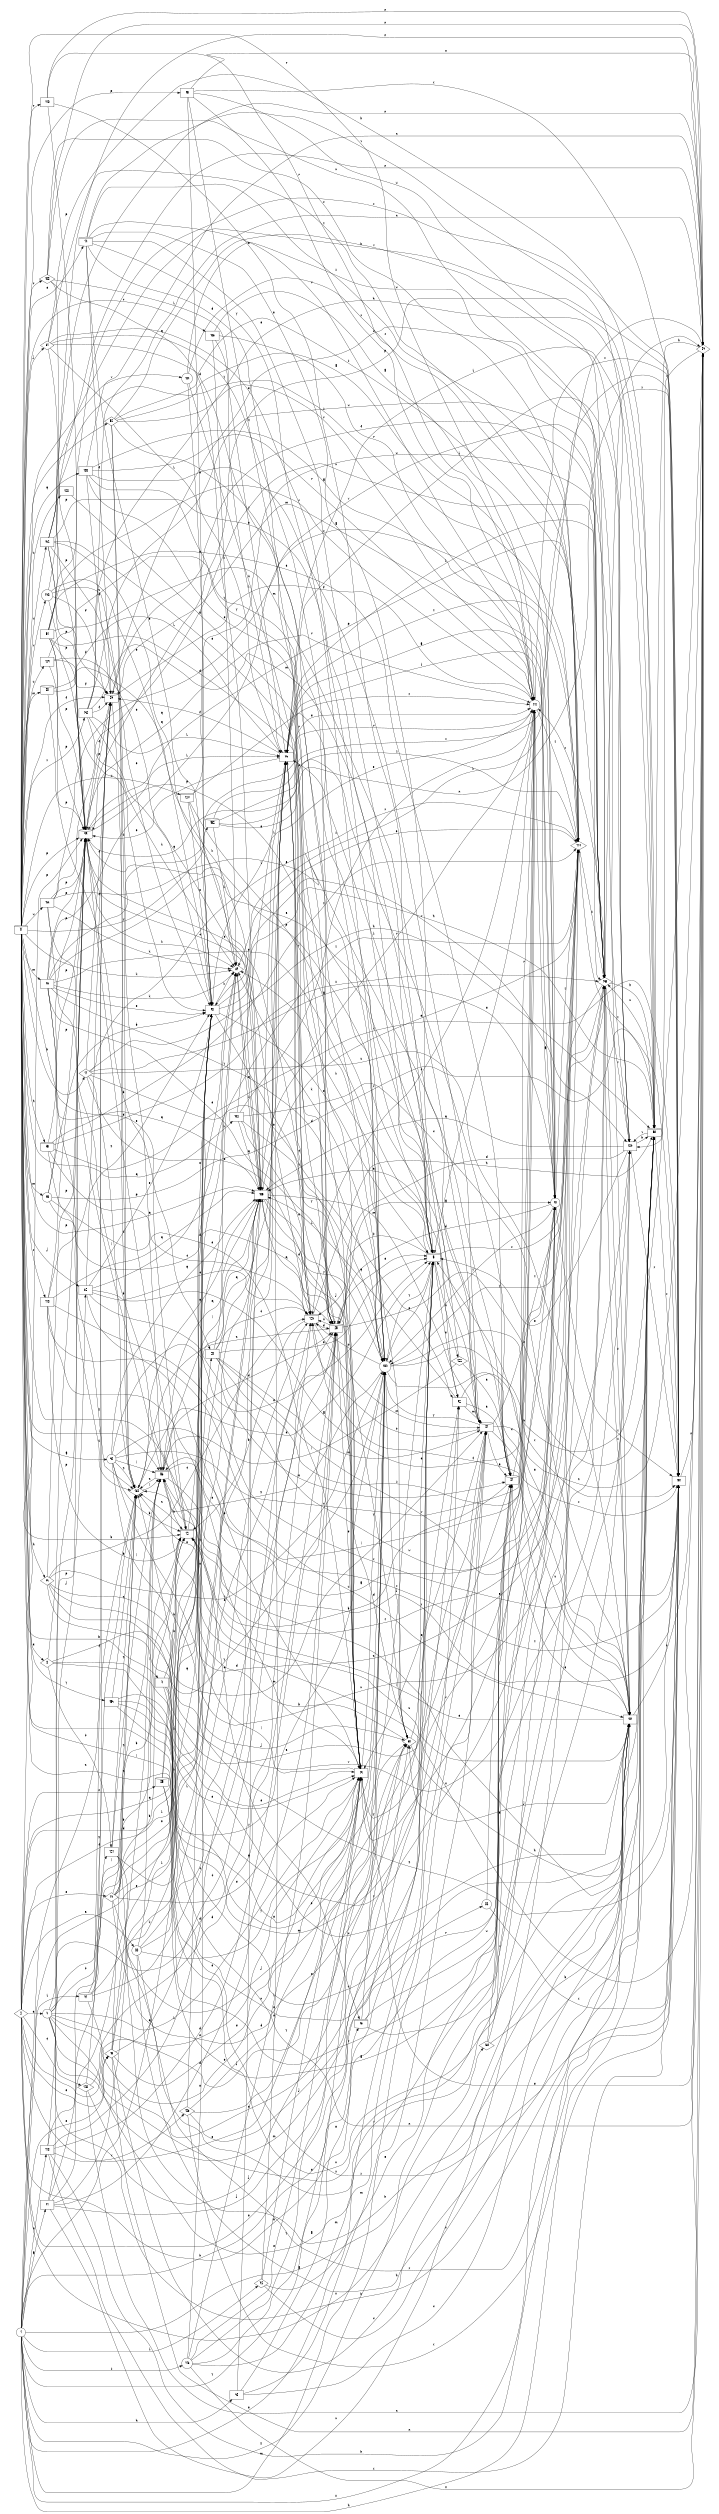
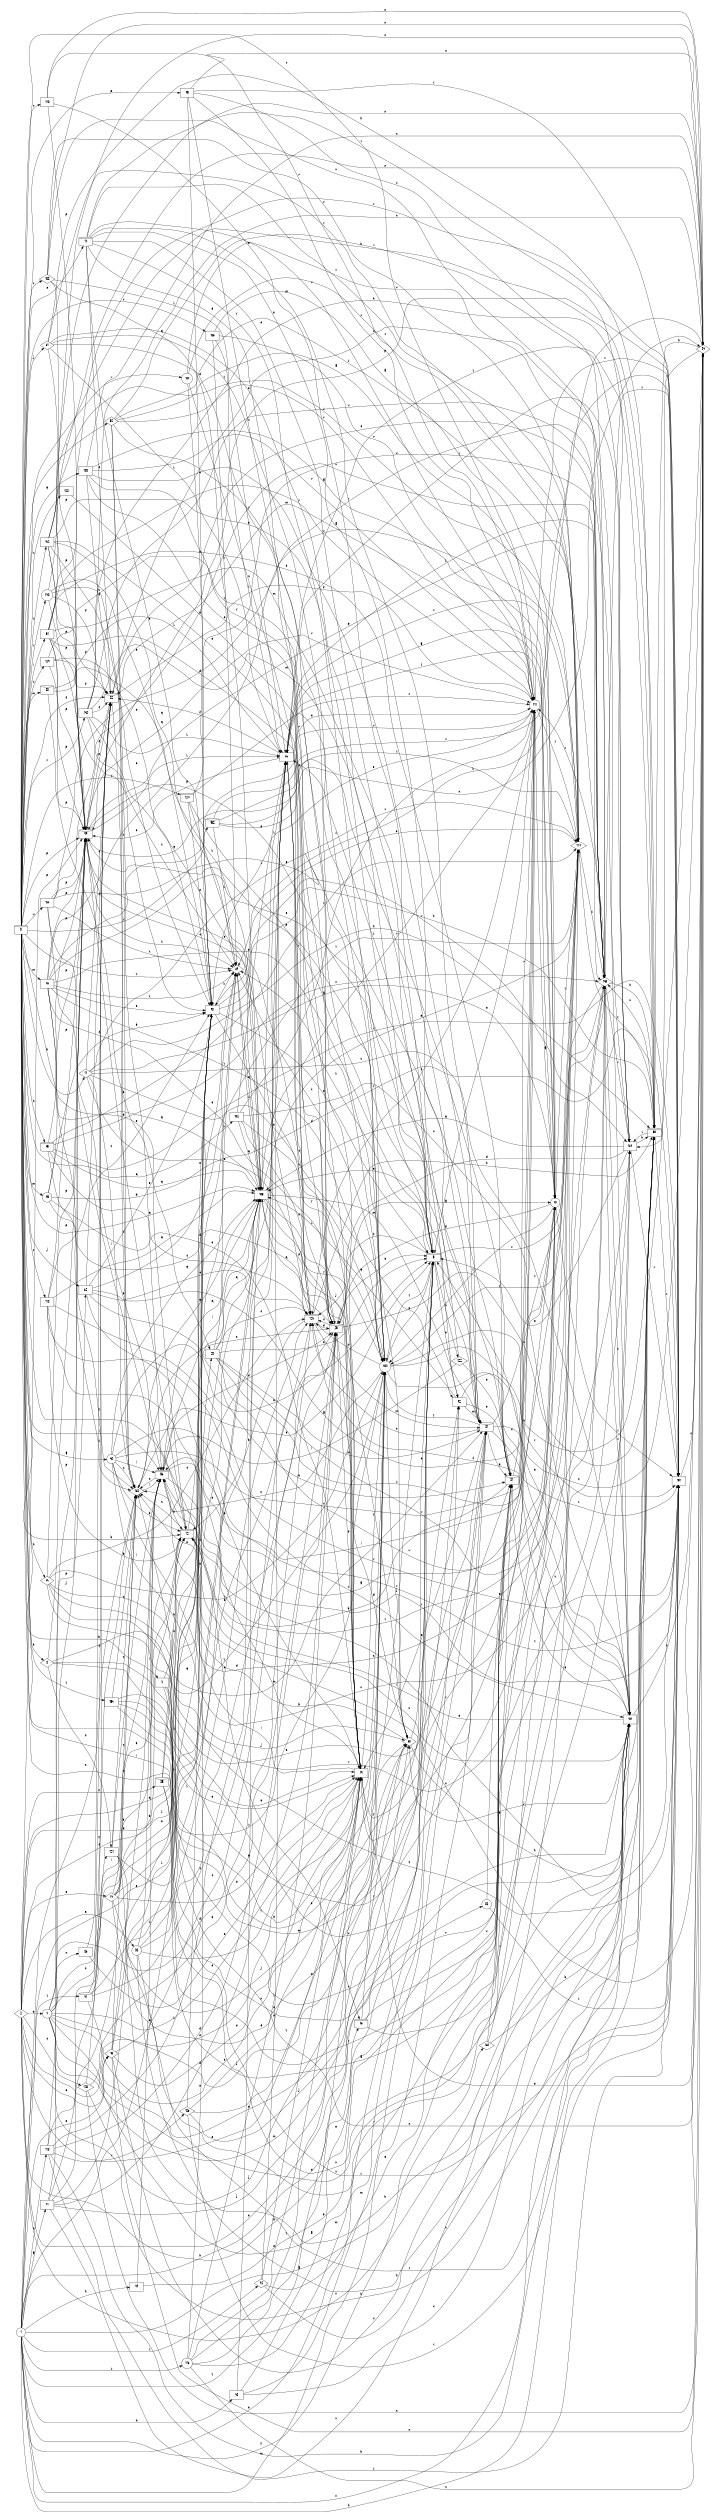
(111, 698) -> (111, 698)
none -> (426, 739)
none -> (25, 782)
(630, 1146) -> (630, 1146)
none -> (160, 1186)
none -> (86, 1952)
none -> (137, 2287)
